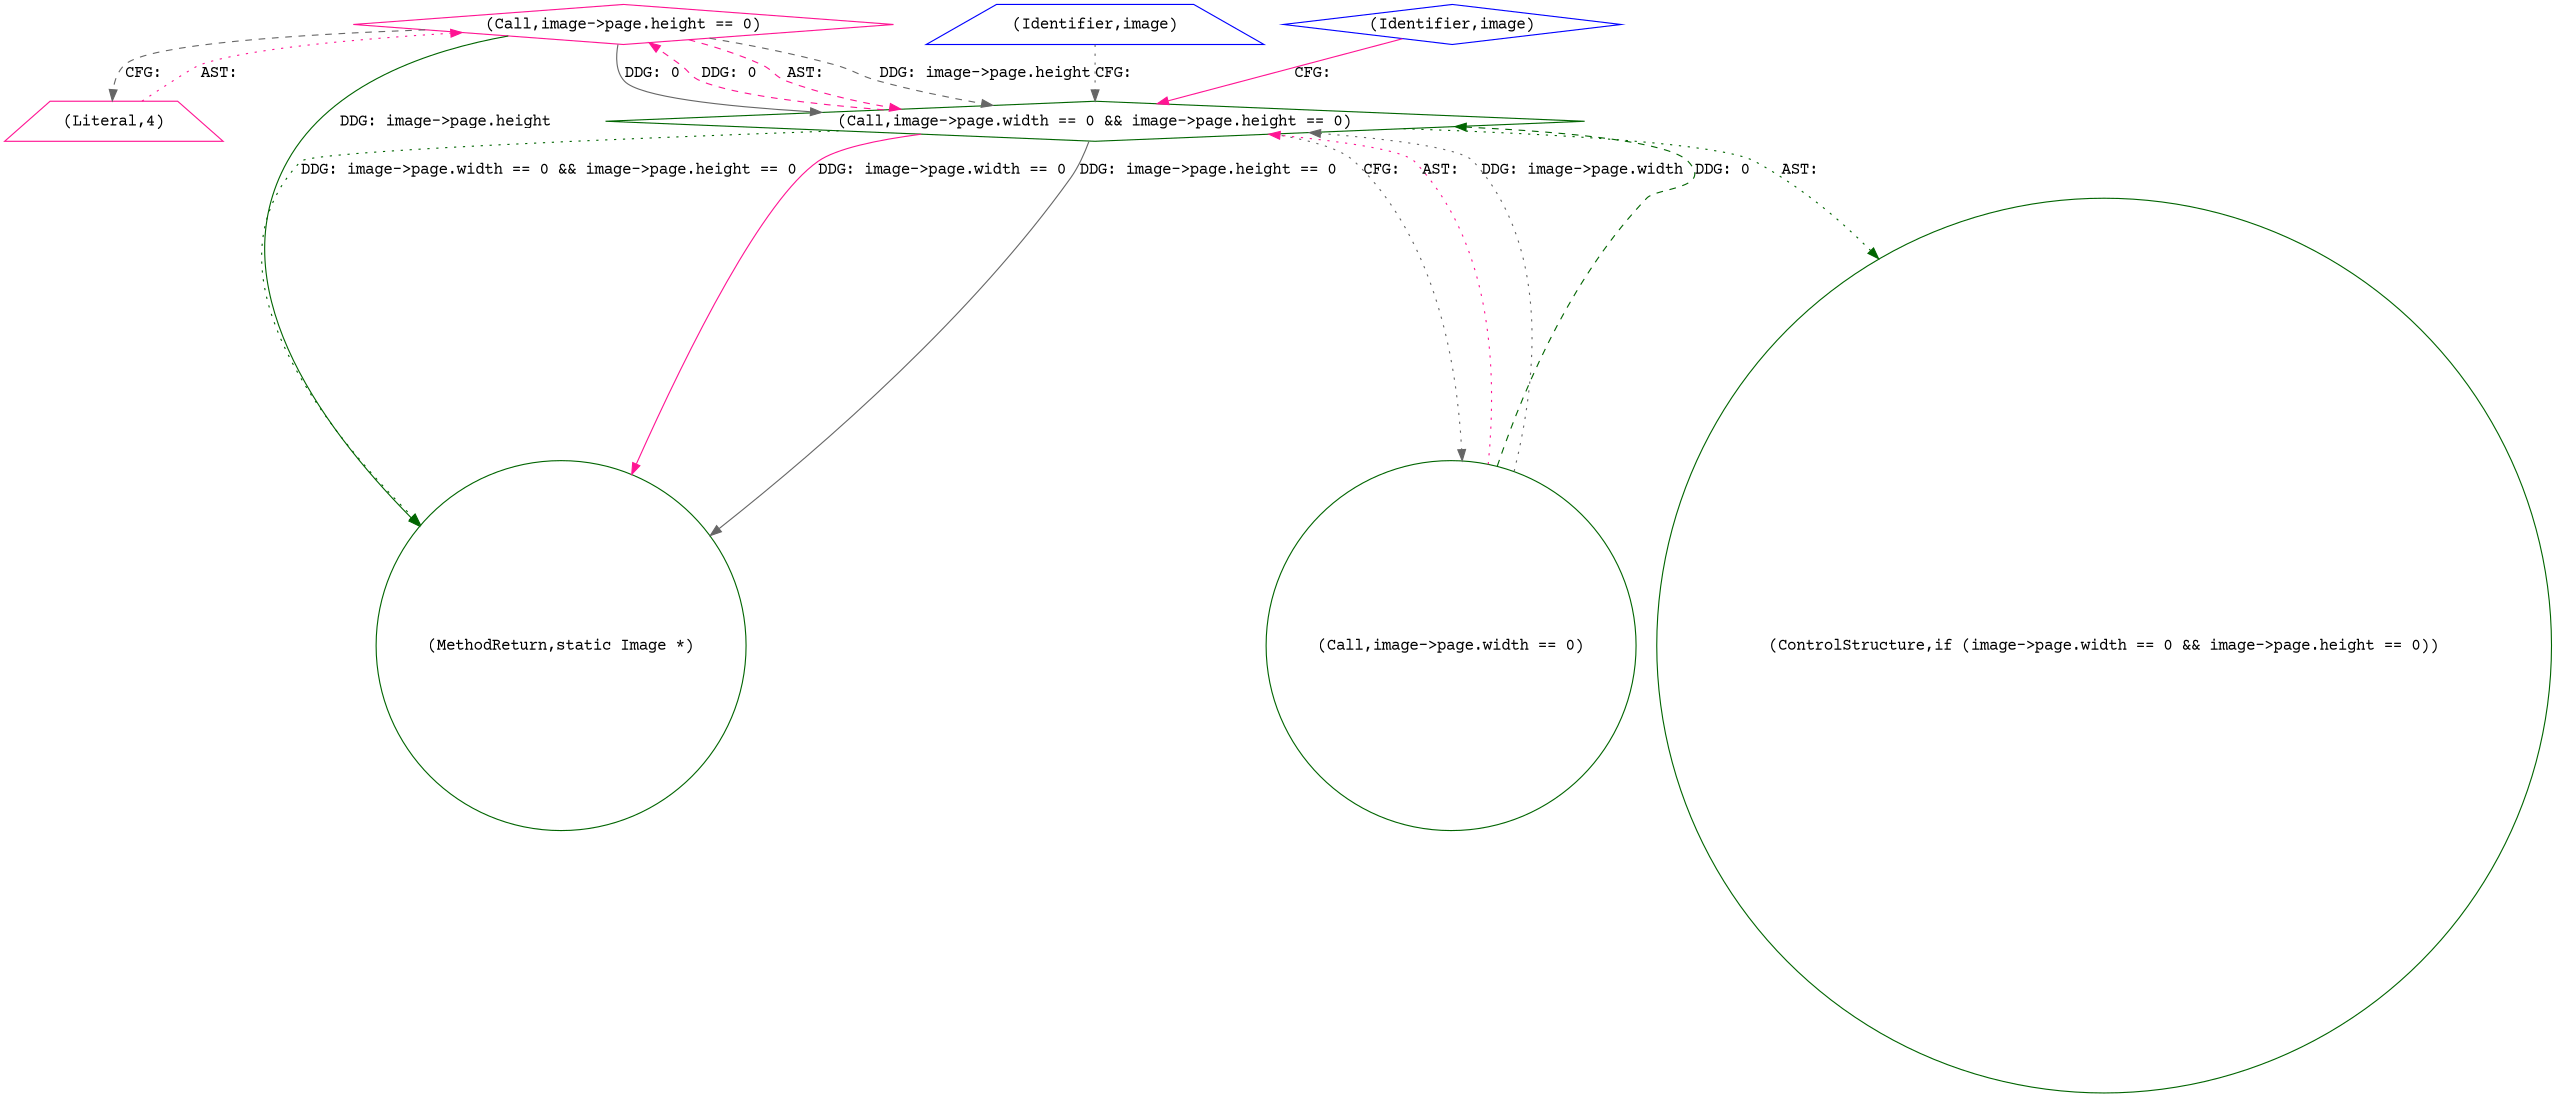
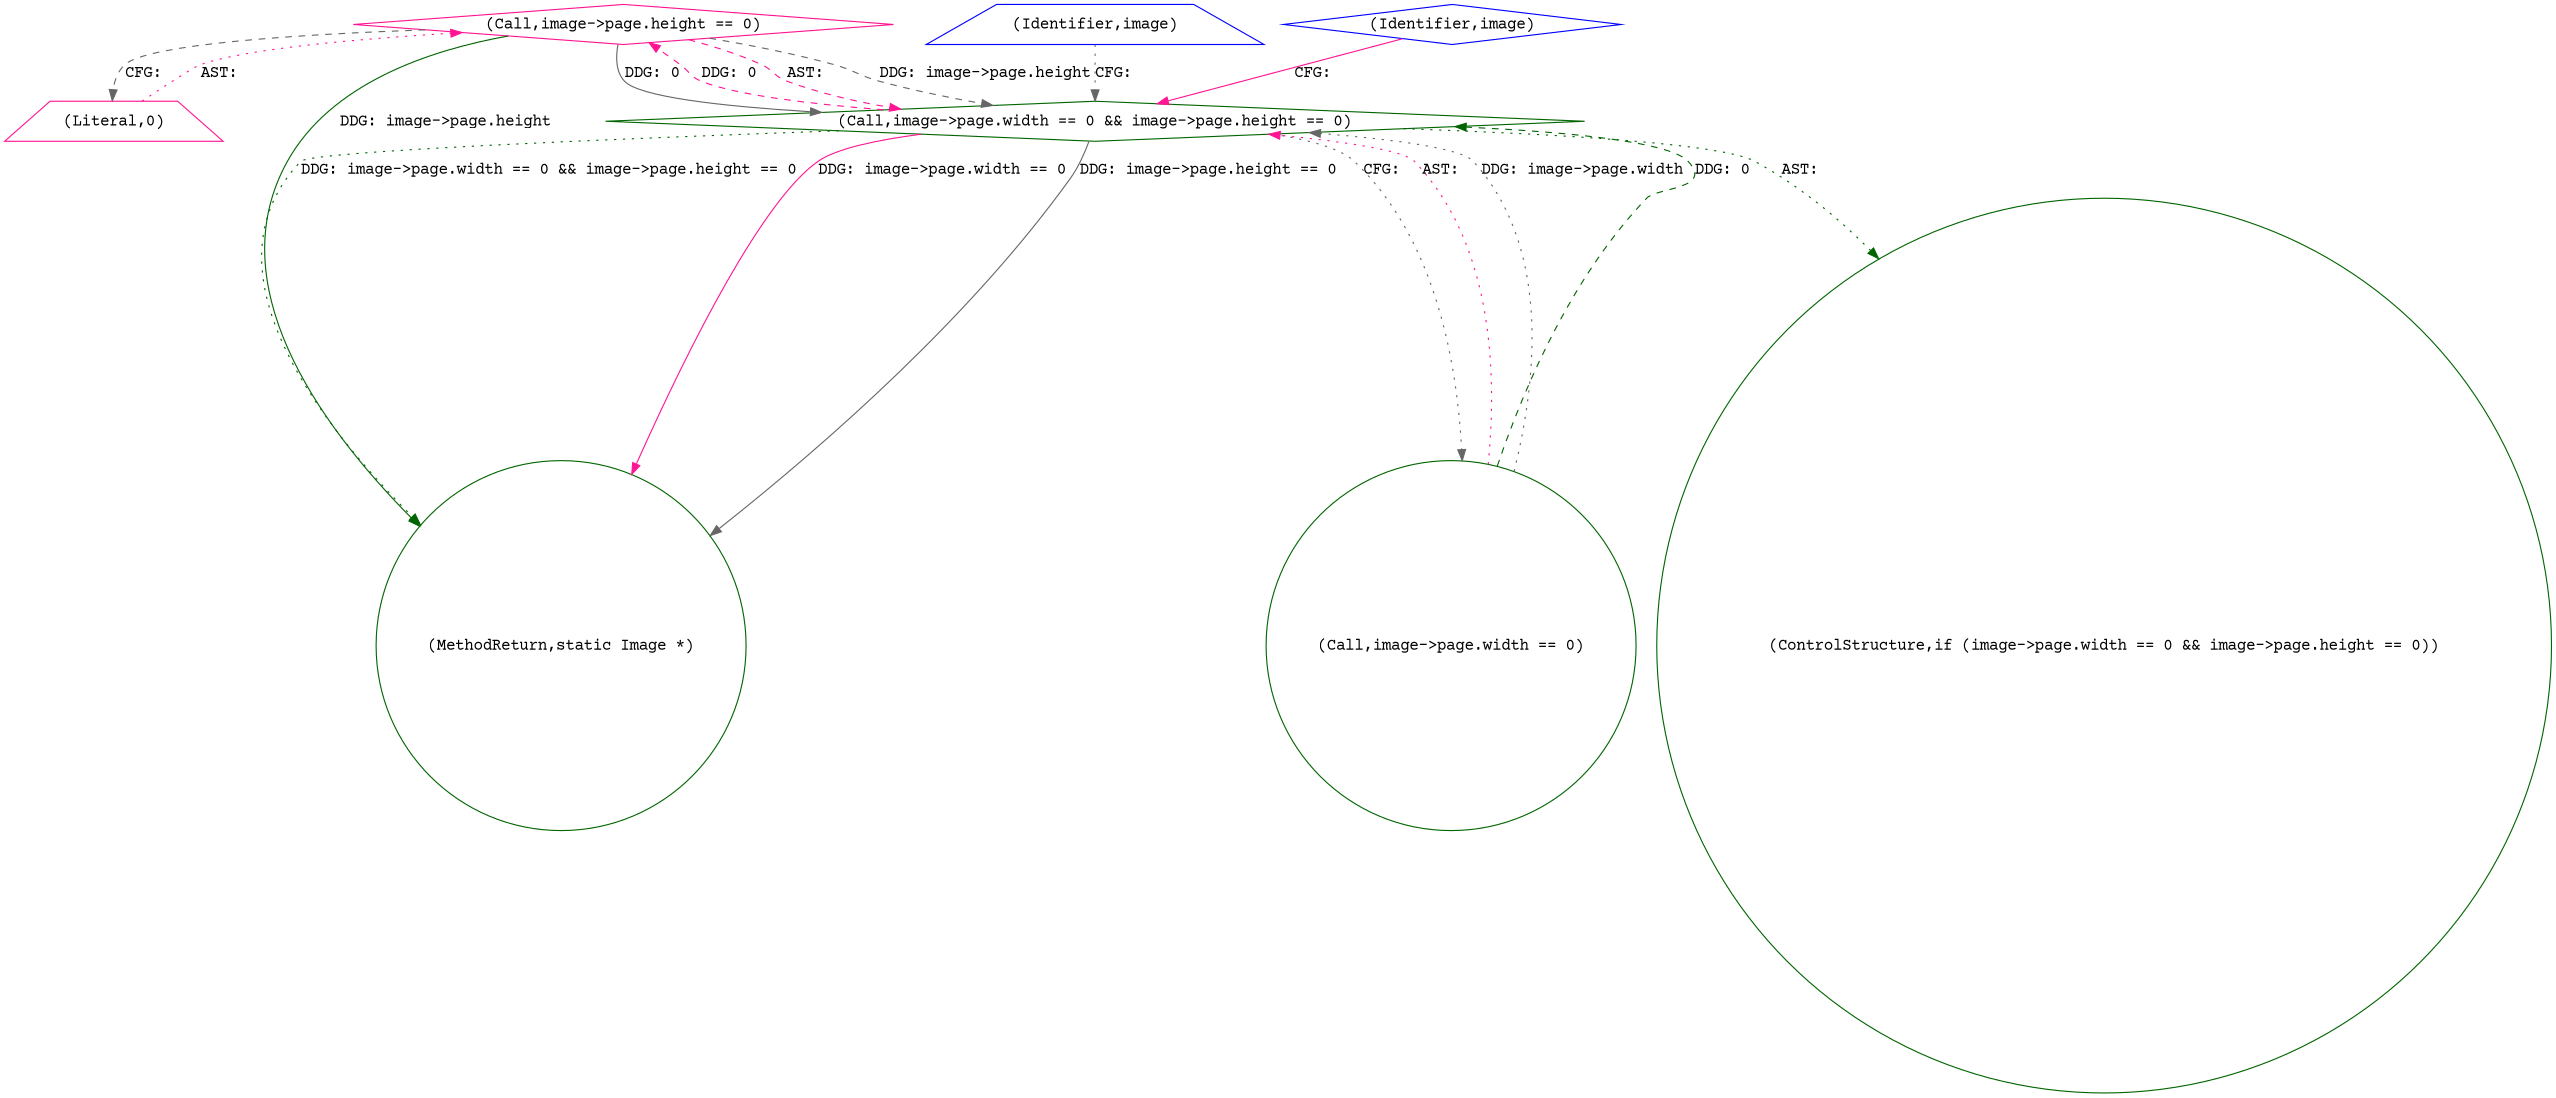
(114, 121) -> (114, 121)
